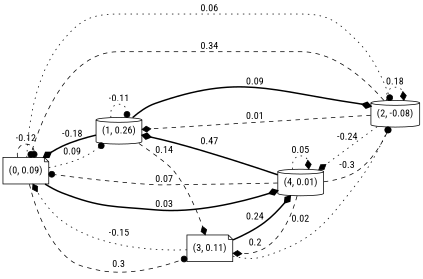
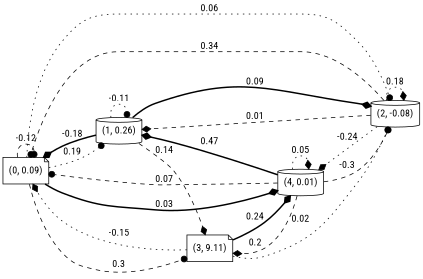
(72, 152) -> (72, 152)
(210, 248) -> (210, 248)
